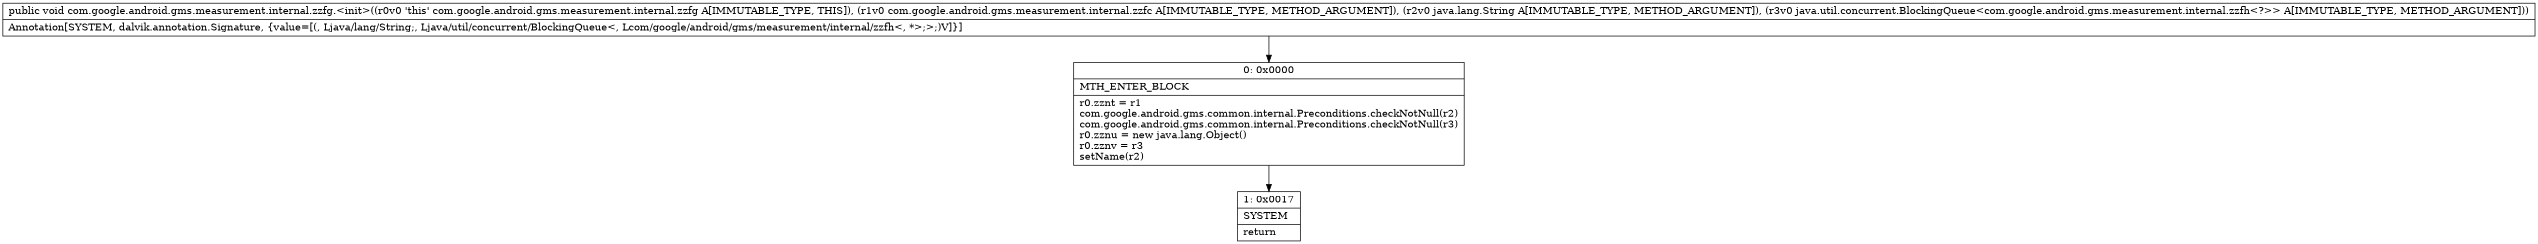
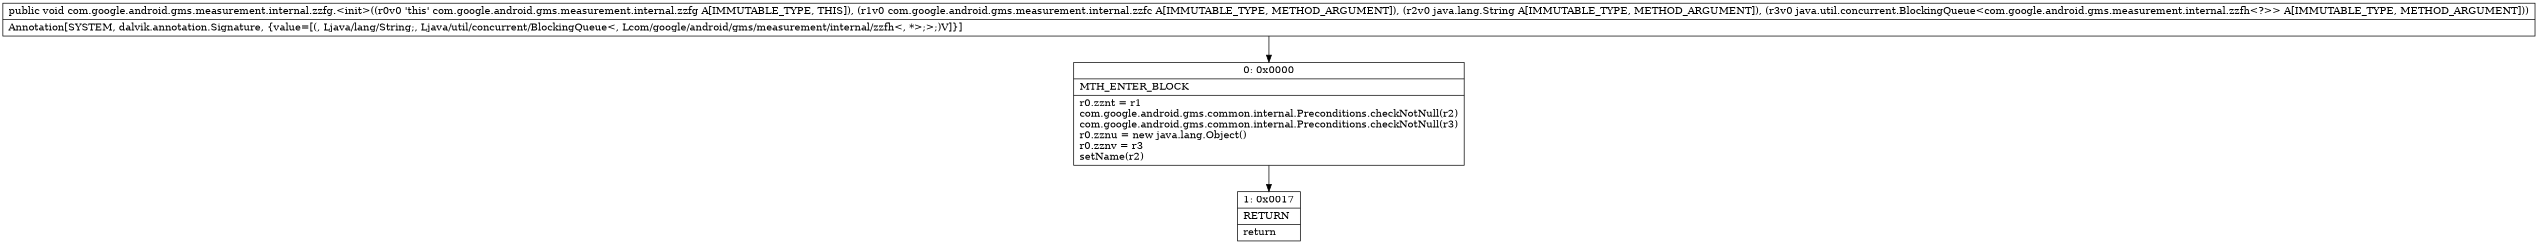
(1266, 216) -> (1266, 216)
